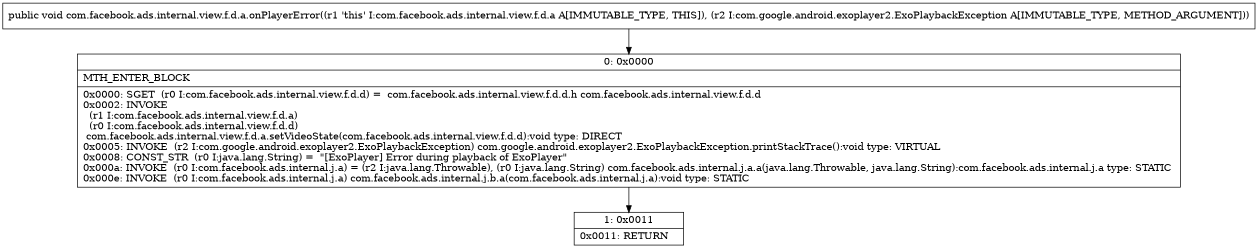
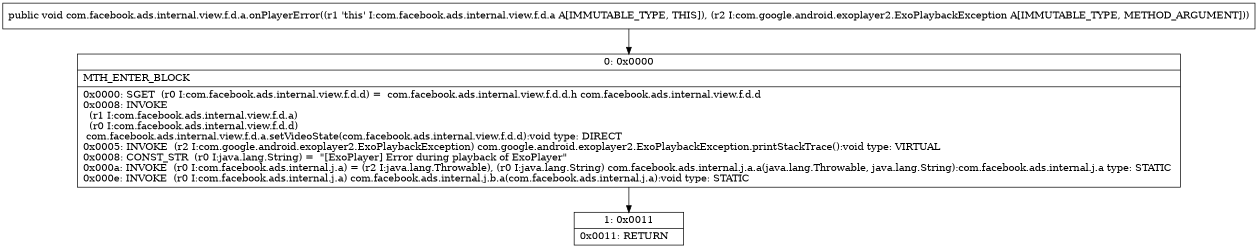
(129, 105) -> (129, 105)
